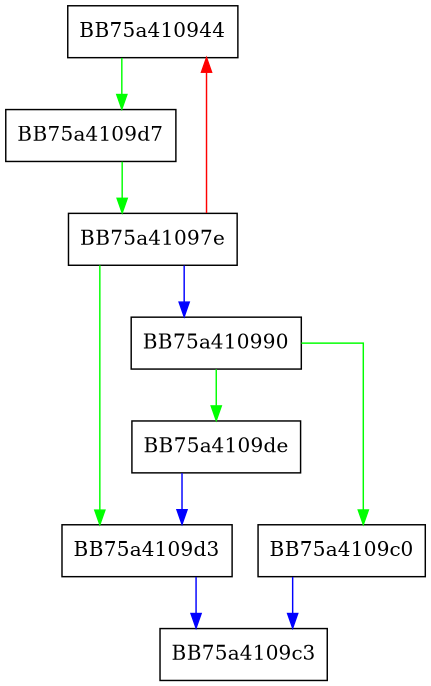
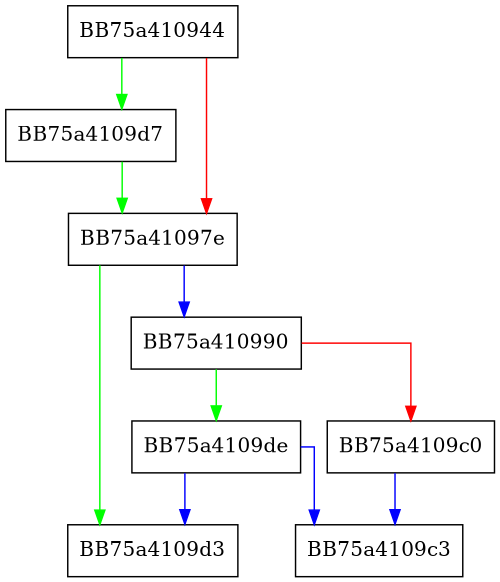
(207, 143) -> (207, 128)
(363, 396) -> (388, 343)
(196, 595) -> (314, 472)
